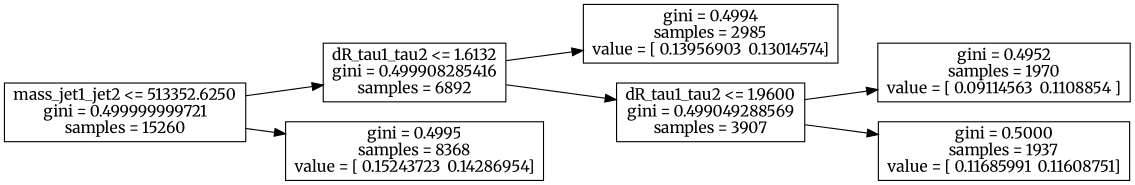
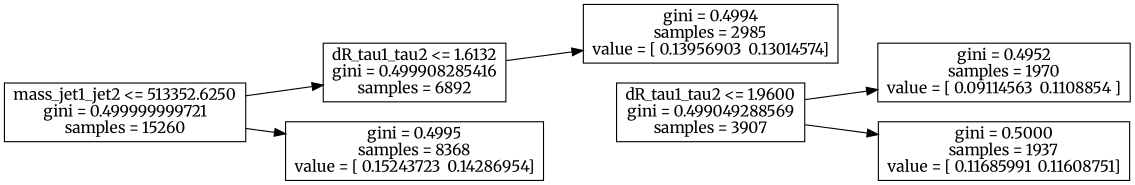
(556, 91) -> none
